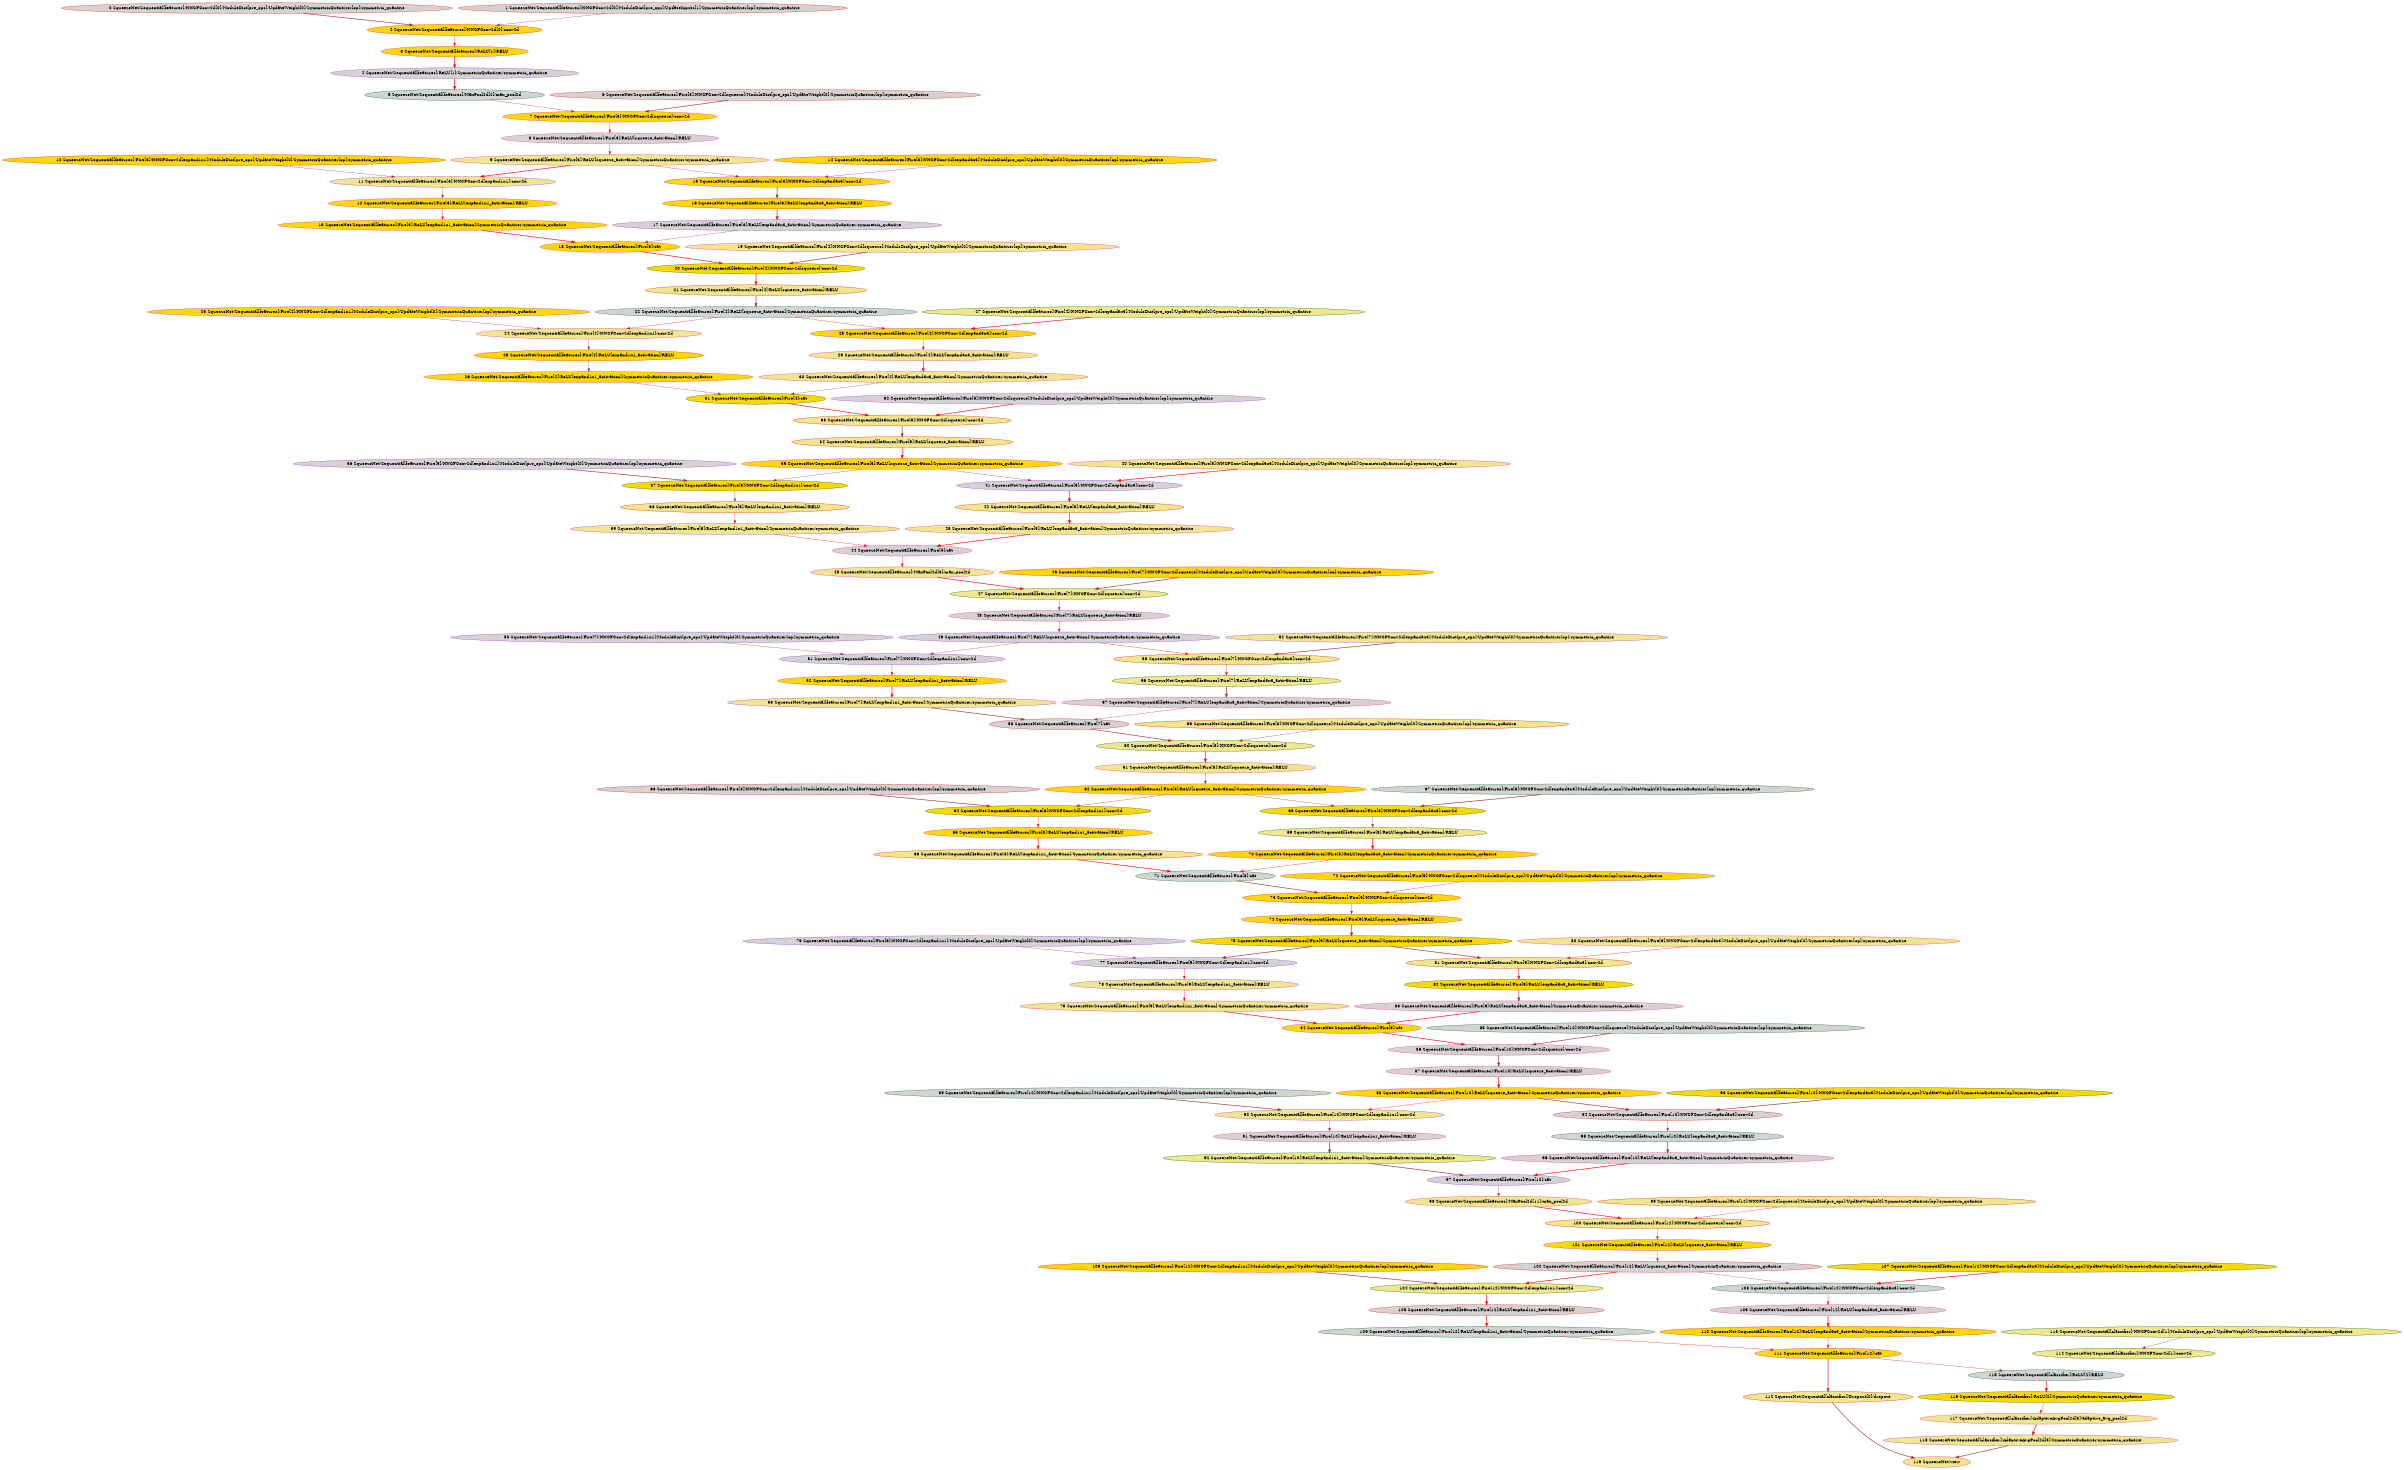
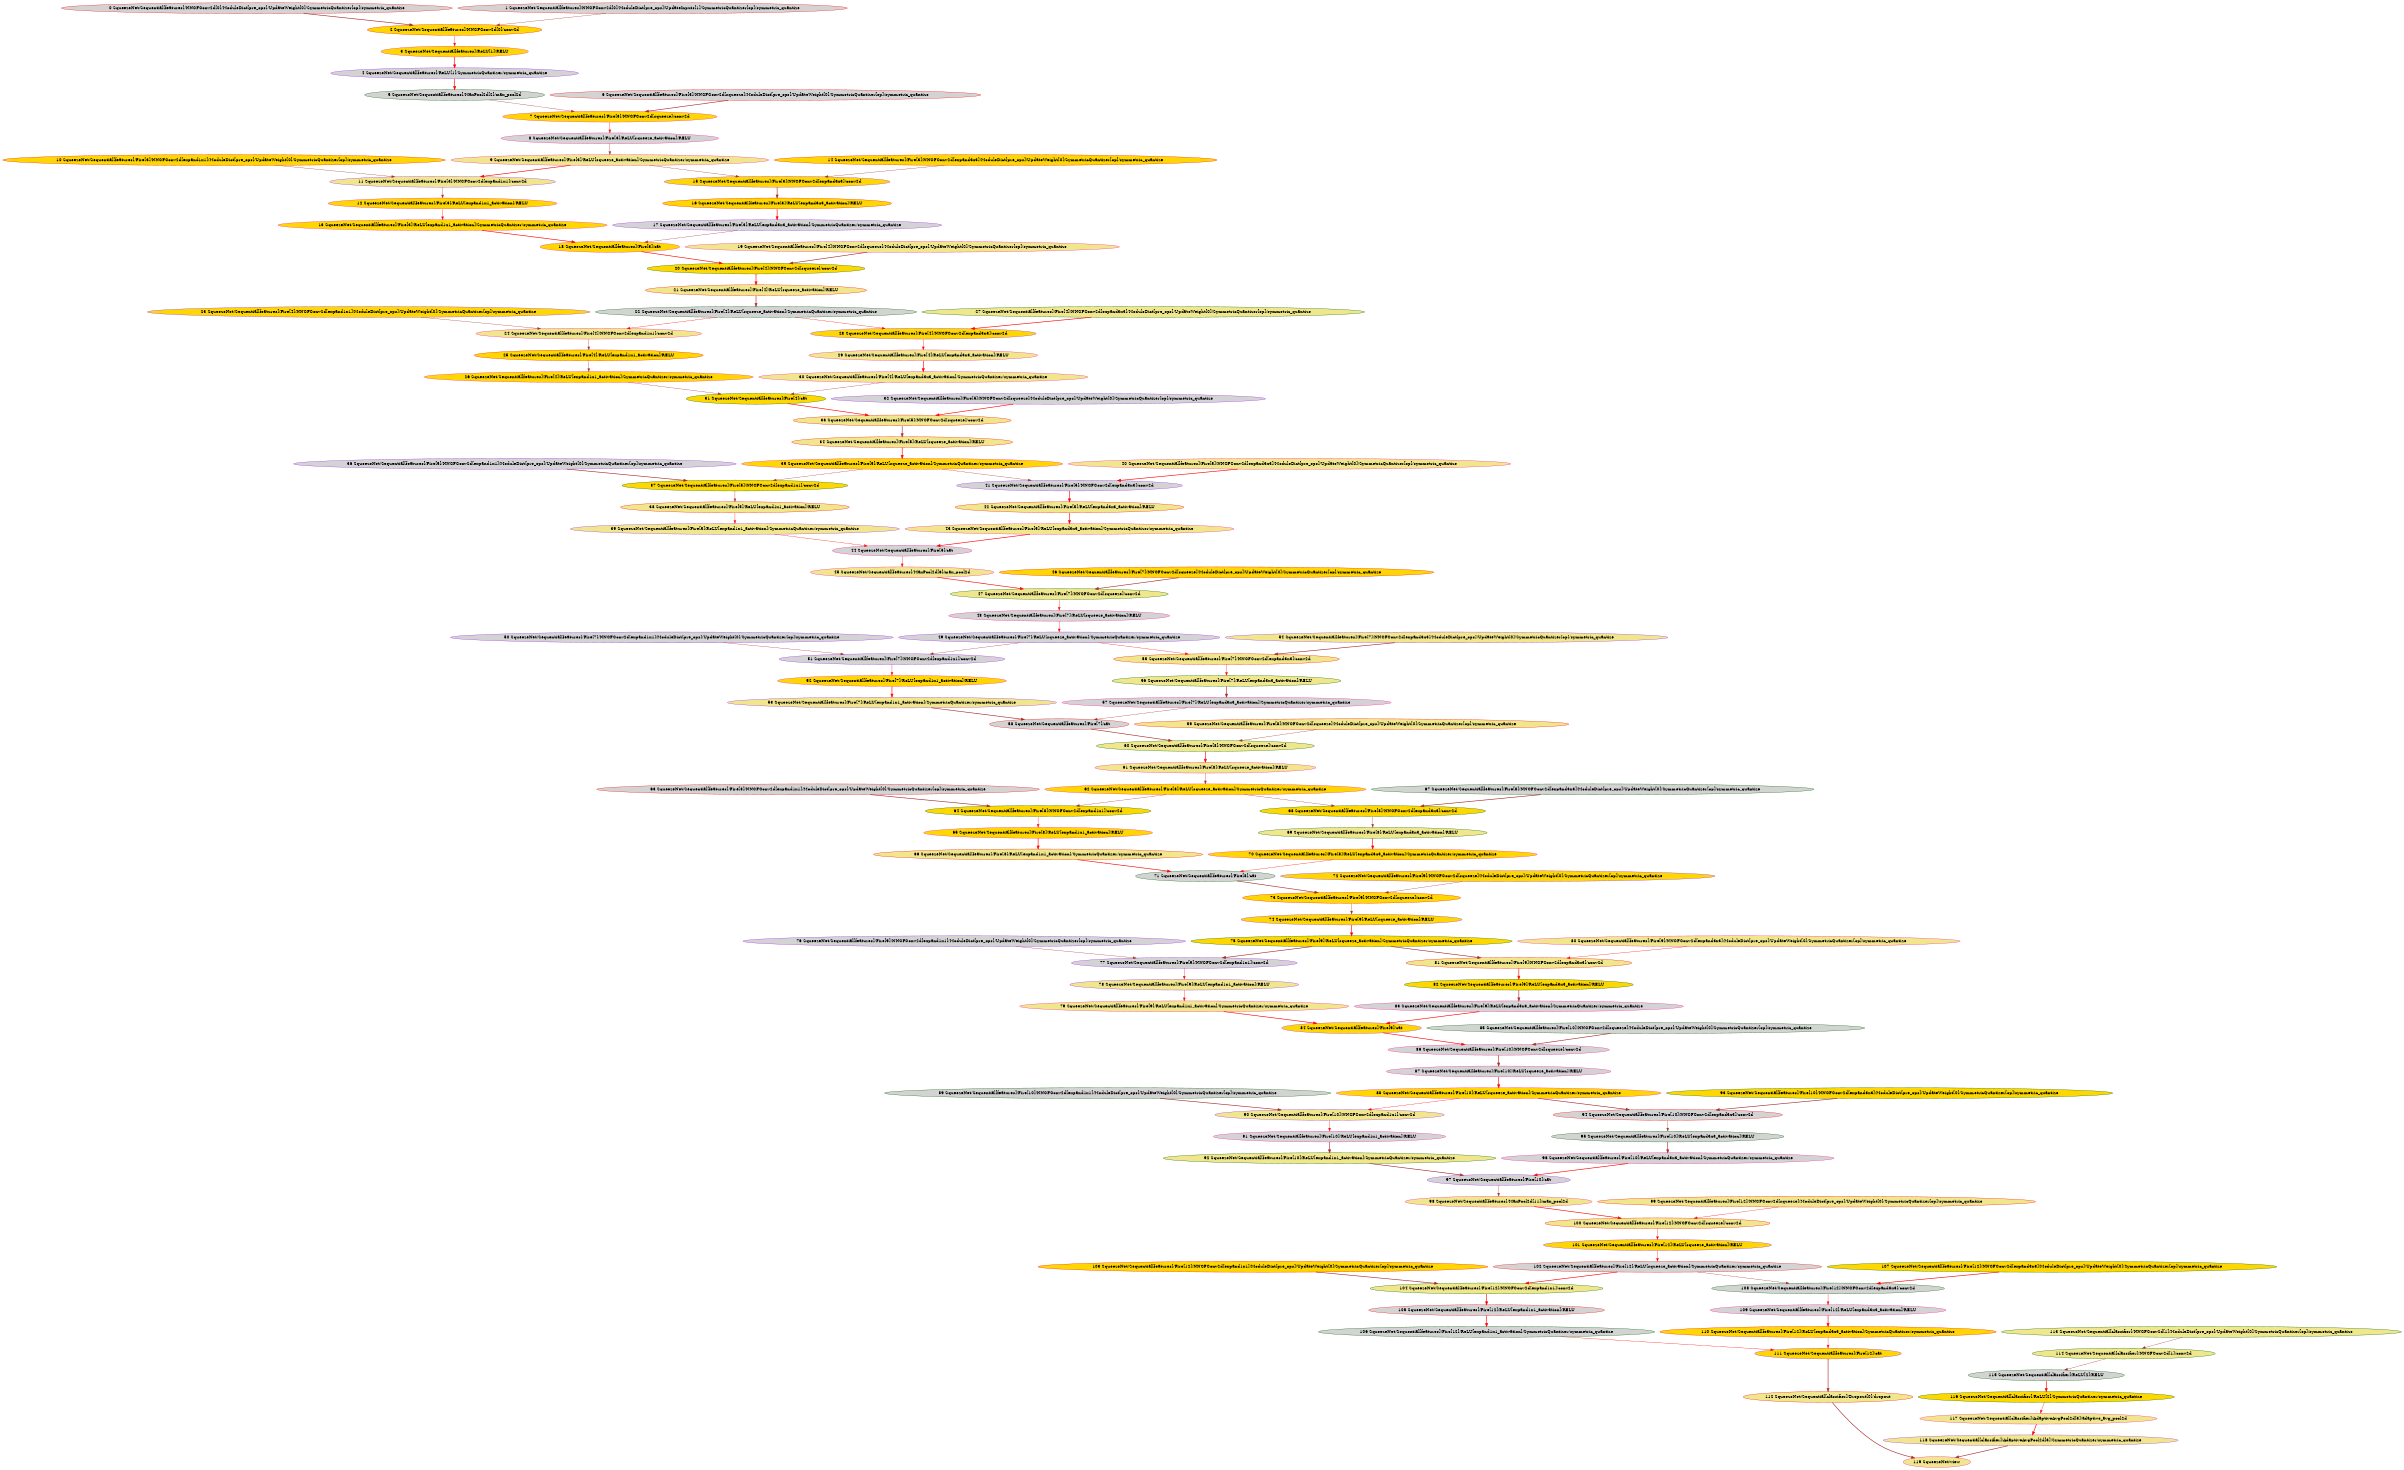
(1935, 1364) -> (2086, 1364)
